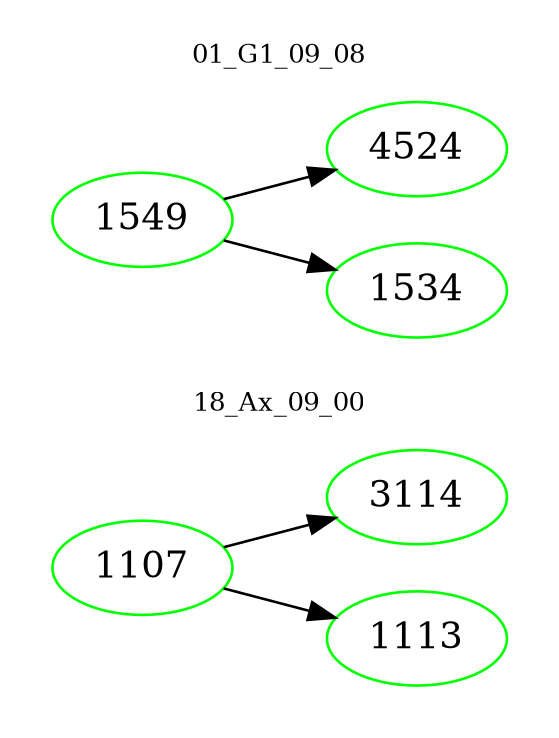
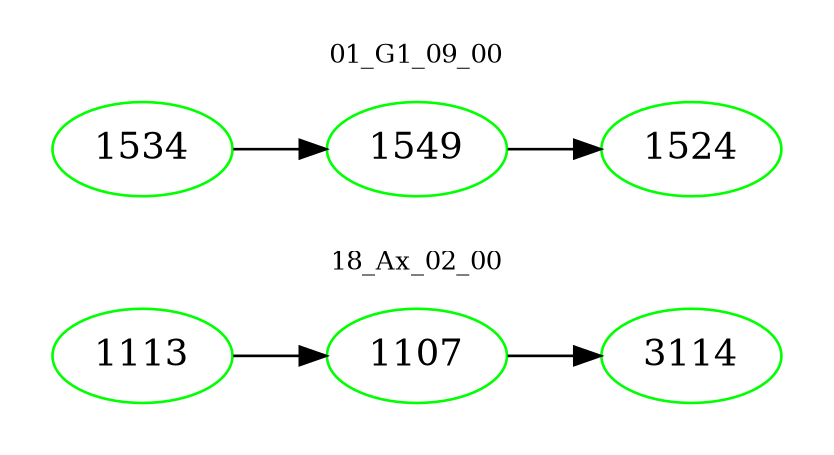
(280, 56) -> (417, 56)
(417, 149) -> (691, 149)
(267, 252) -> (266, 149)
(280, 404) -> (417, 263)
(267, 600) -> (266, 356)
